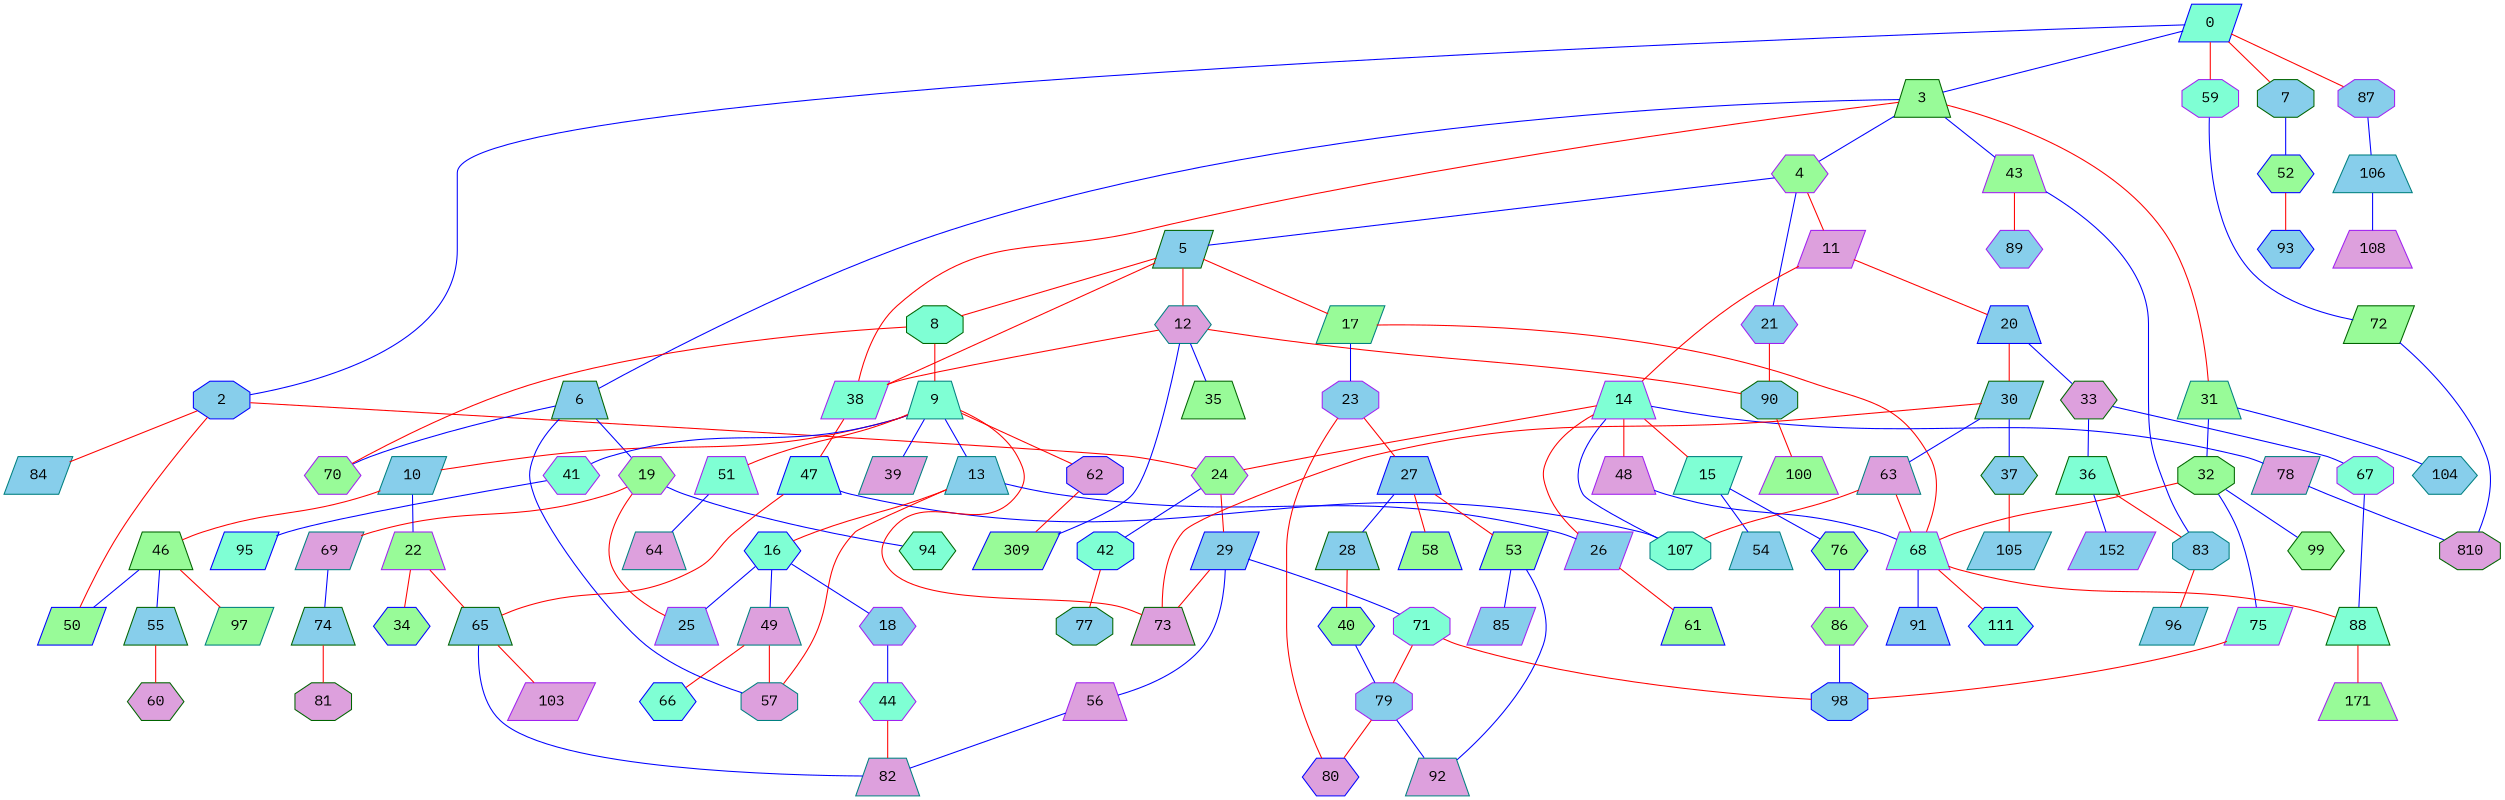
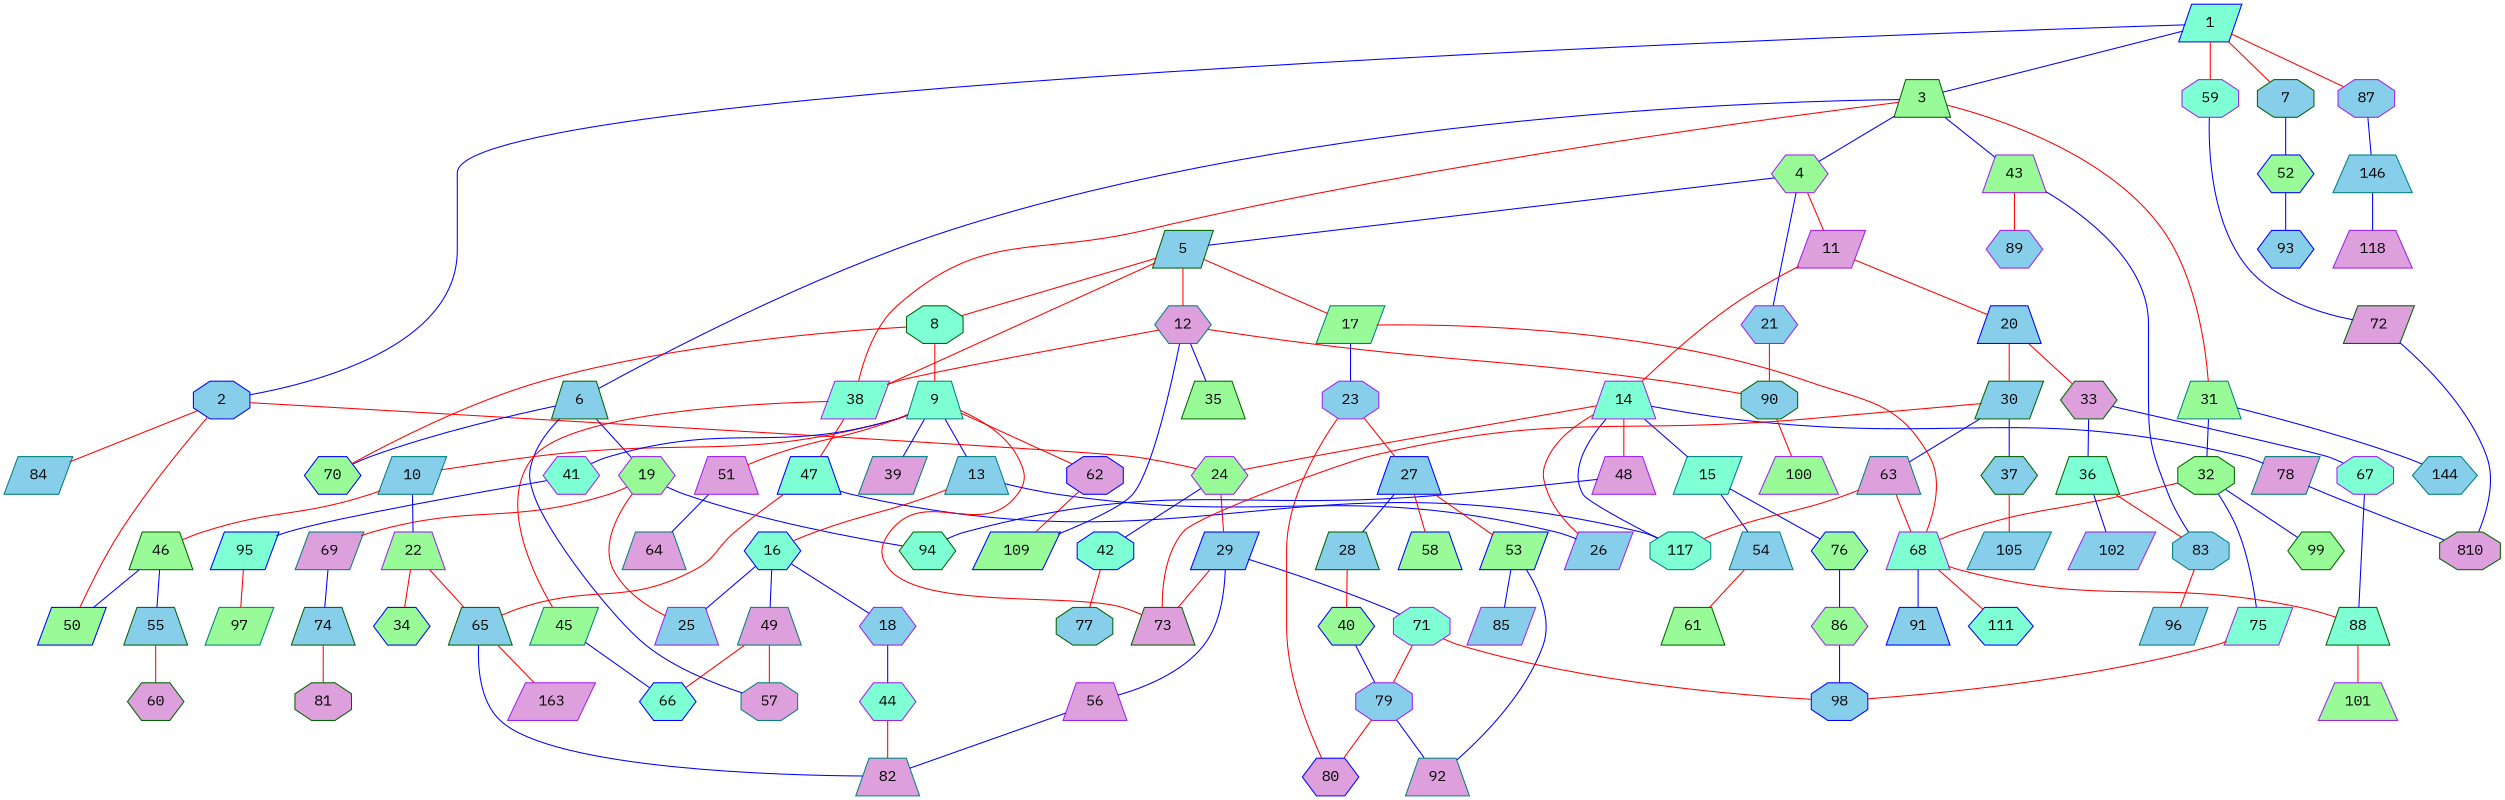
(2210, 23) -> (2210, 23)
(2373, 174) -> (2373, 174)
(2286, 212) -> (2286, 212)
(2373, 249) -> (2373, 249)
(2379, 325) -> (2379, 325)
(2050, 364) -> (2050, 364)
(1666, 438) -> (1666, 438)
(333, 475) -> (333, 475)
(726, 475) -> (726, 475)
(2445, 475) -> (2445, 475)
(1757, 512) -> (1271, 500)
(1016, 551) -> (1016, 551)
(1680, 551) -> (1680, 551)
(2112, 551) -> (2112, 551)
(836, 561) -> none
(200, 589) -> (242, 589)
(1646, 589) -> (1727, 589)
none -> (564, 626)
(1693, 626) -> (1693, 626)
(552, 702) -> (552, 702)
(2358, 702) -> (2358, 702)
